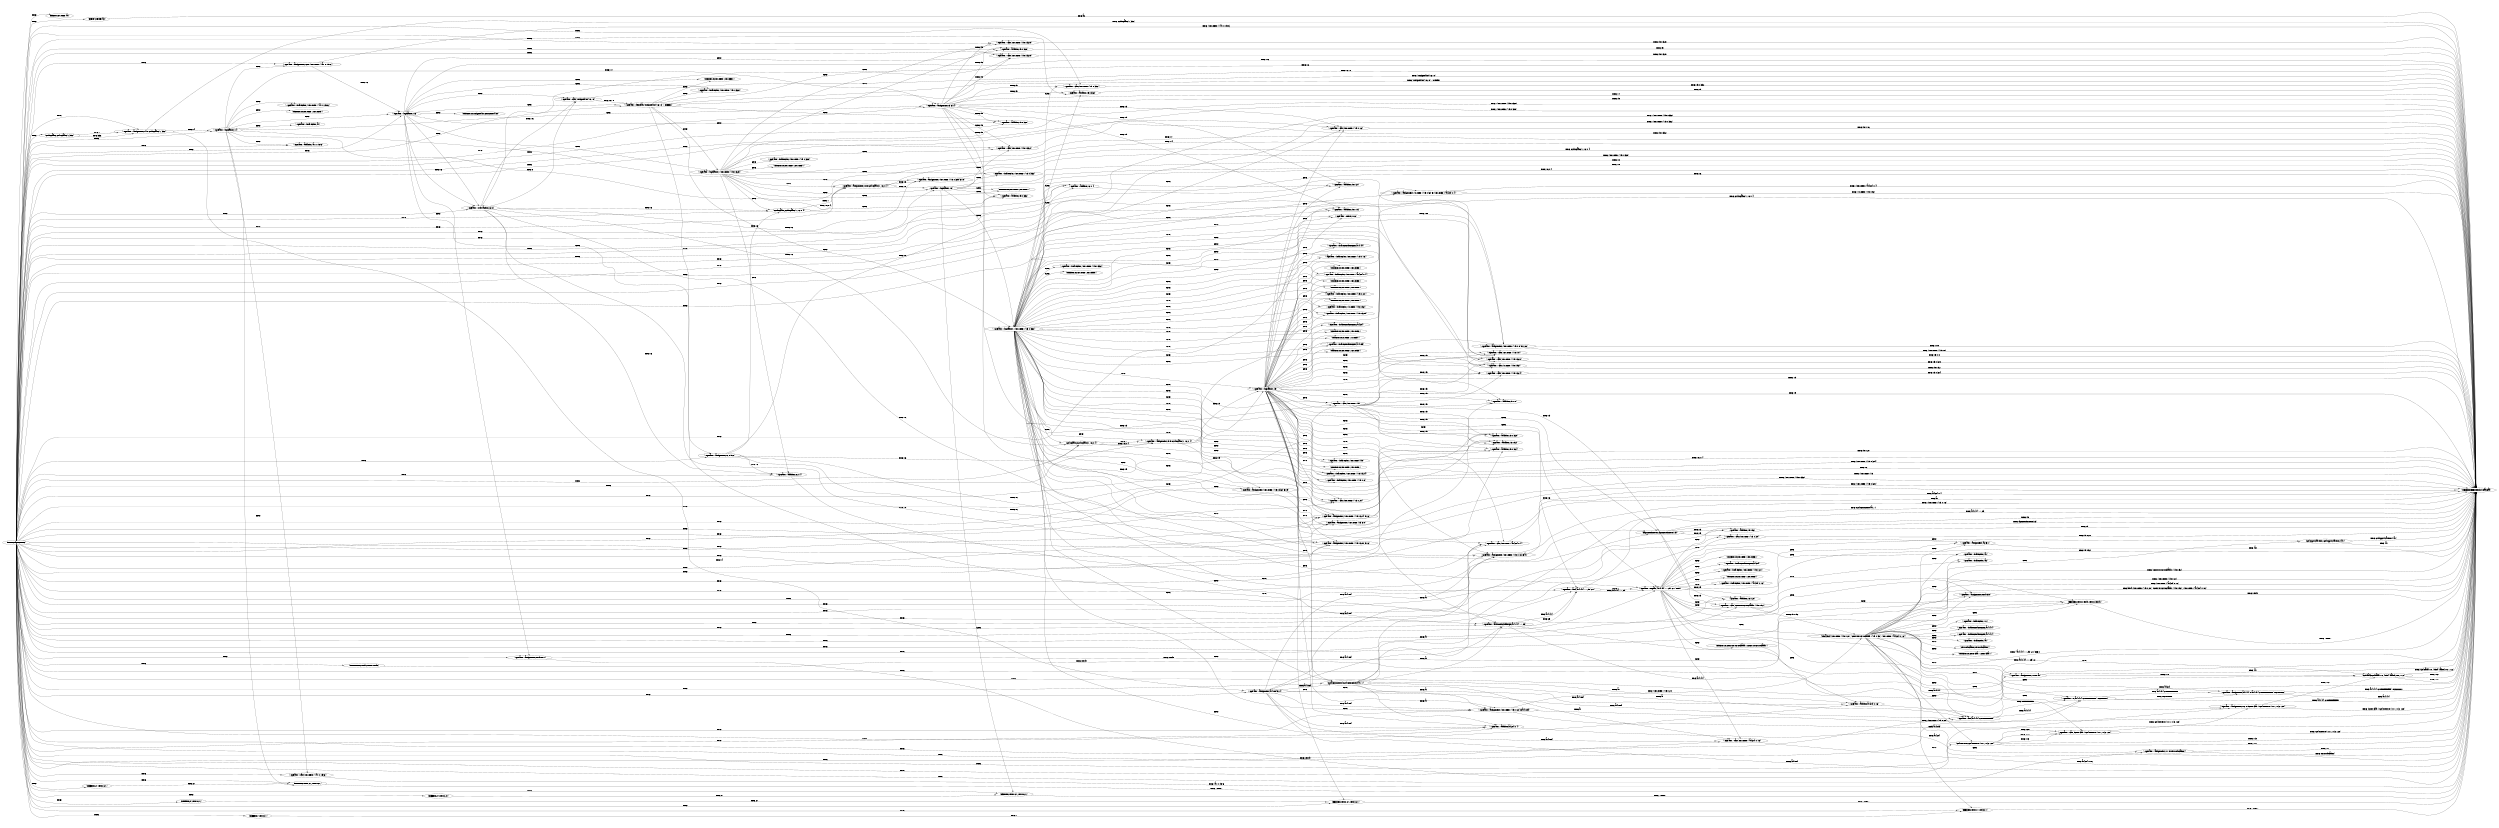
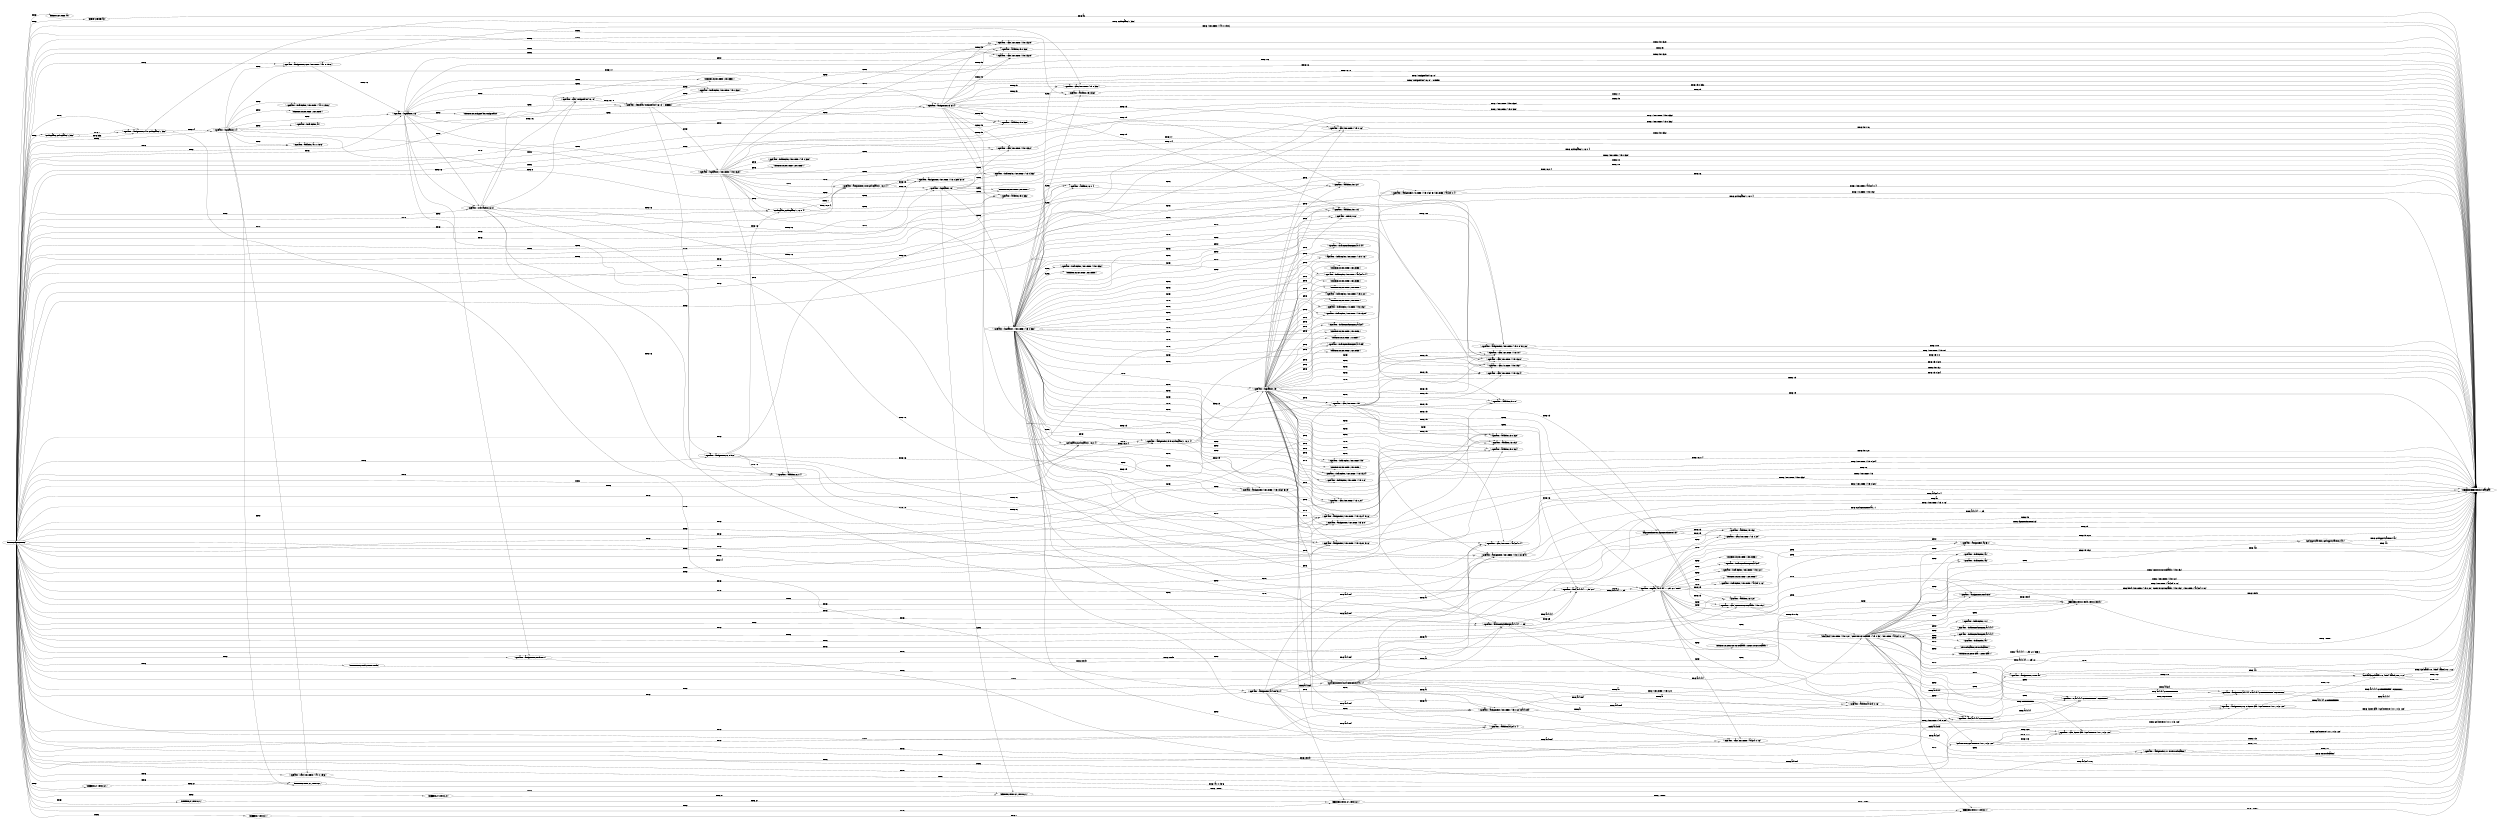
(480, 114) -> (480, 114)
(804, 246) -> (885, 227)
none -> (2025, 599)
(1803, 678) -> (1738, 671)
